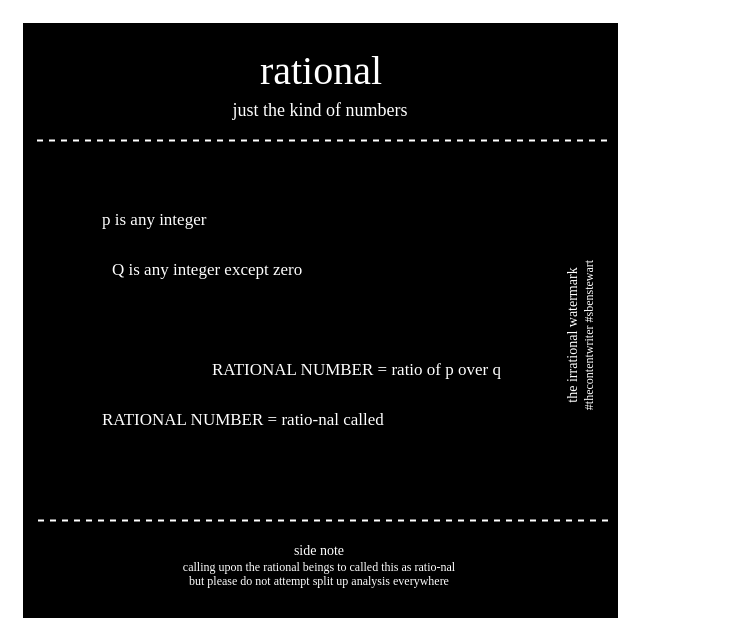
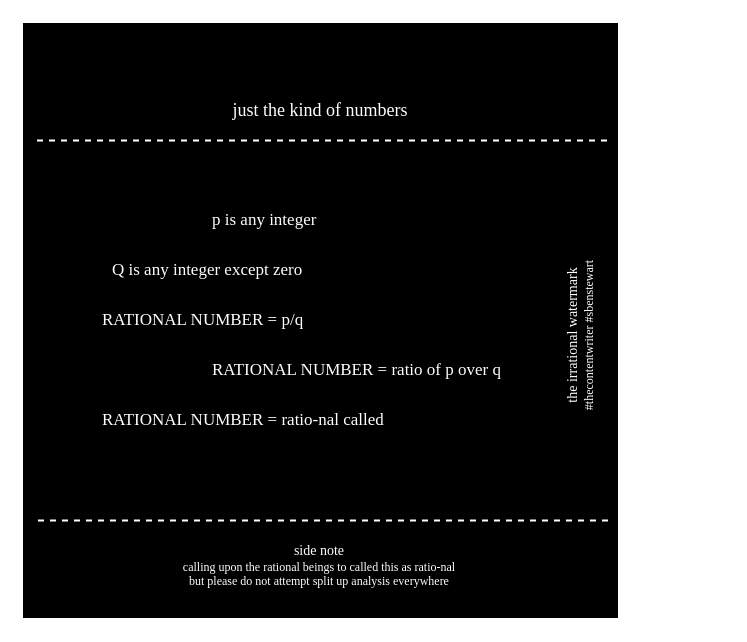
(322, 71) -> none
(267, 221) -> (377, 221)
none -> (267, 321)
